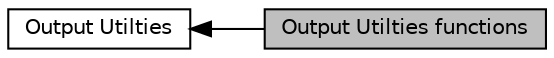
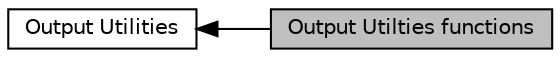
(99, 29) -> (102, 29)
